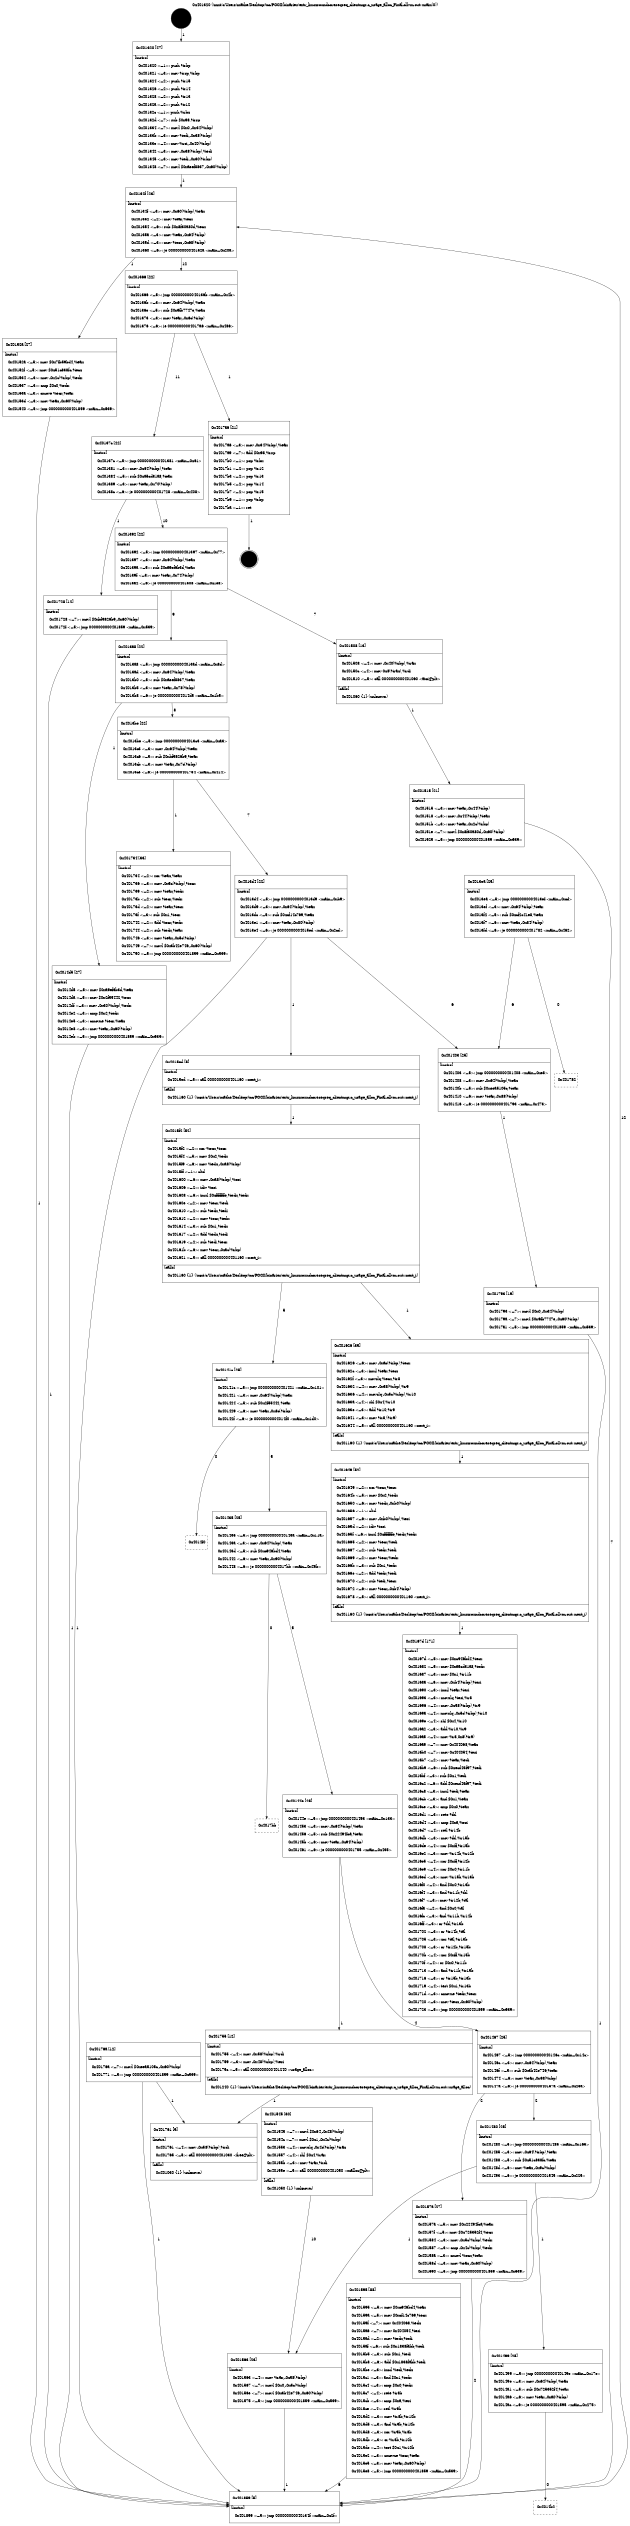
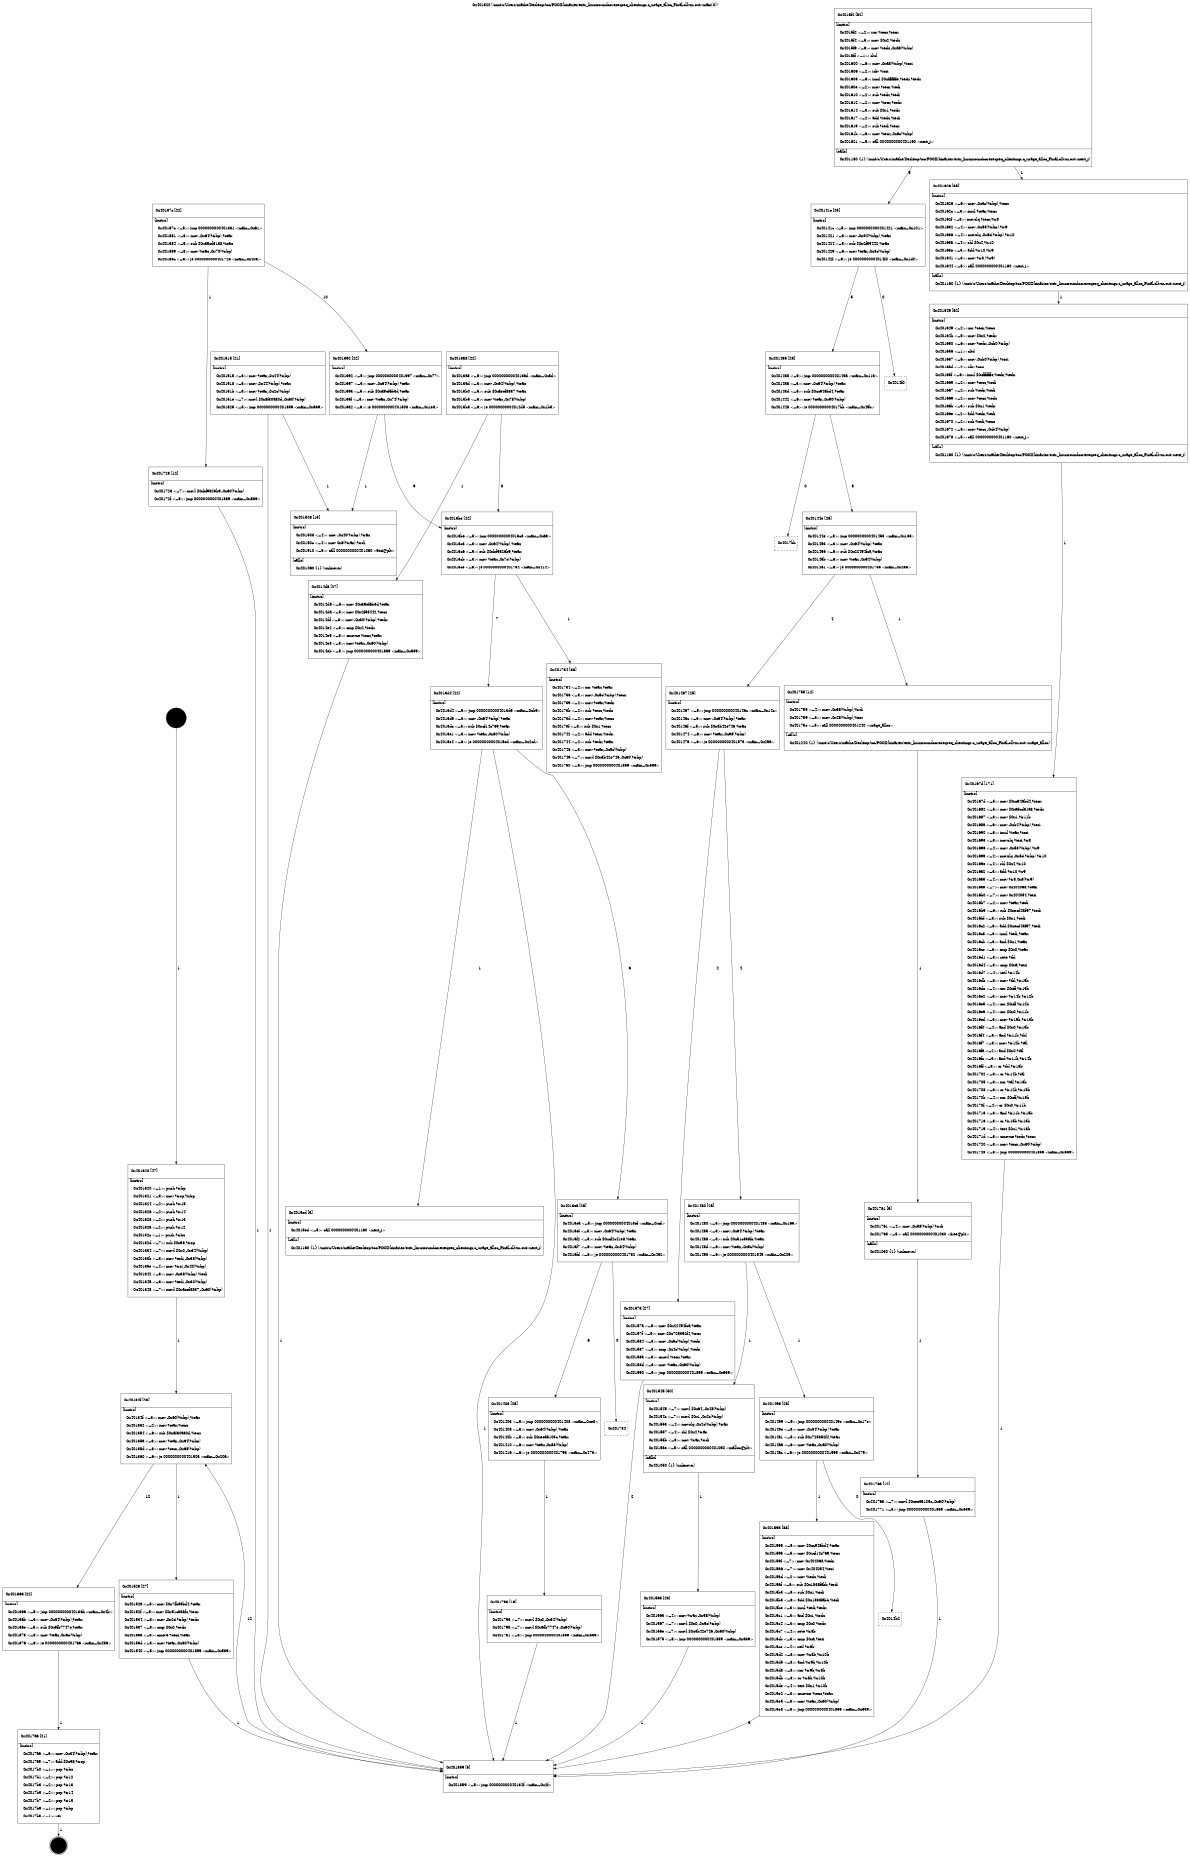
(165, 384) -> none
(171, 614) -> (396, 479)
(314, 615) -> (365, 487)
(428, 743) -> (305, 462)
(392, 993) -> (620, 957)
(291, 1113) -> none
none -> (817, 1490)
(611, 1543) -> (270, 1231)
none -> (997, 1645)
(170, 2102) -> (918, 1367)
(367, 2239) -> (747, 1323)
(313, 2240) -> (700, 1497)
